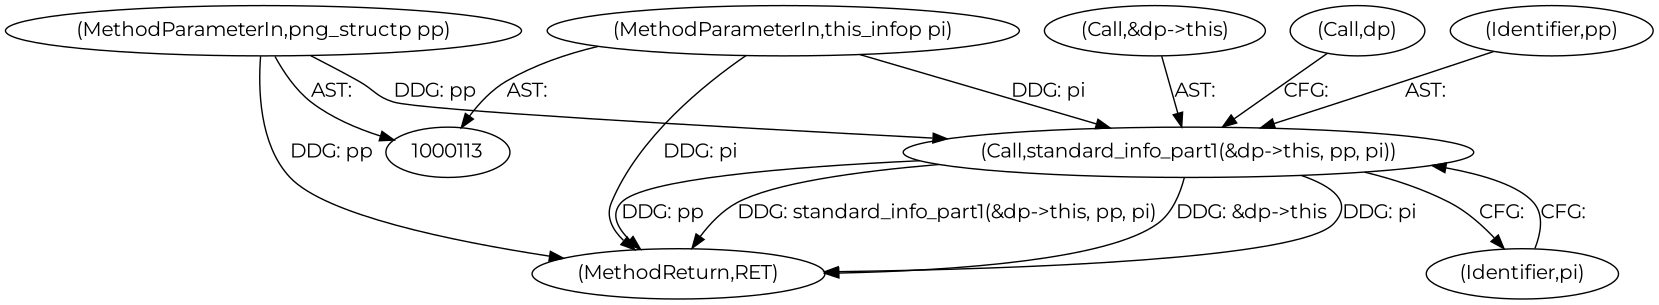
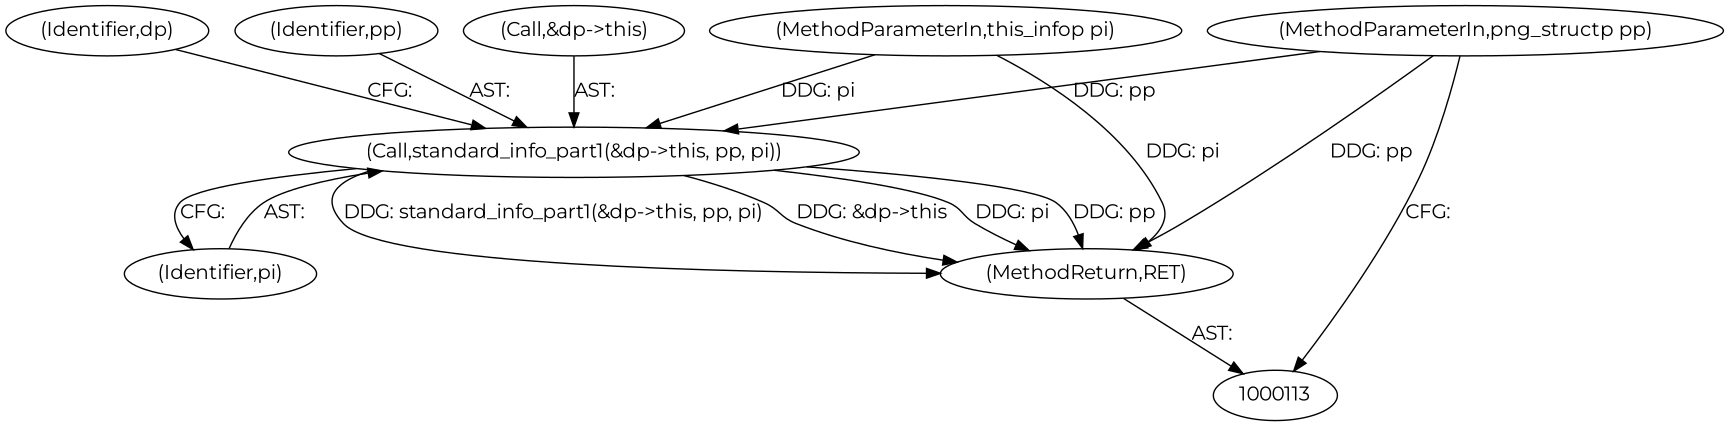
(1358, 31) -> (107, 31)
(527, 70) -> (1177, 332)
(335, 92) -> (1431, 213)
(1566, 213) -> (288, 213)
